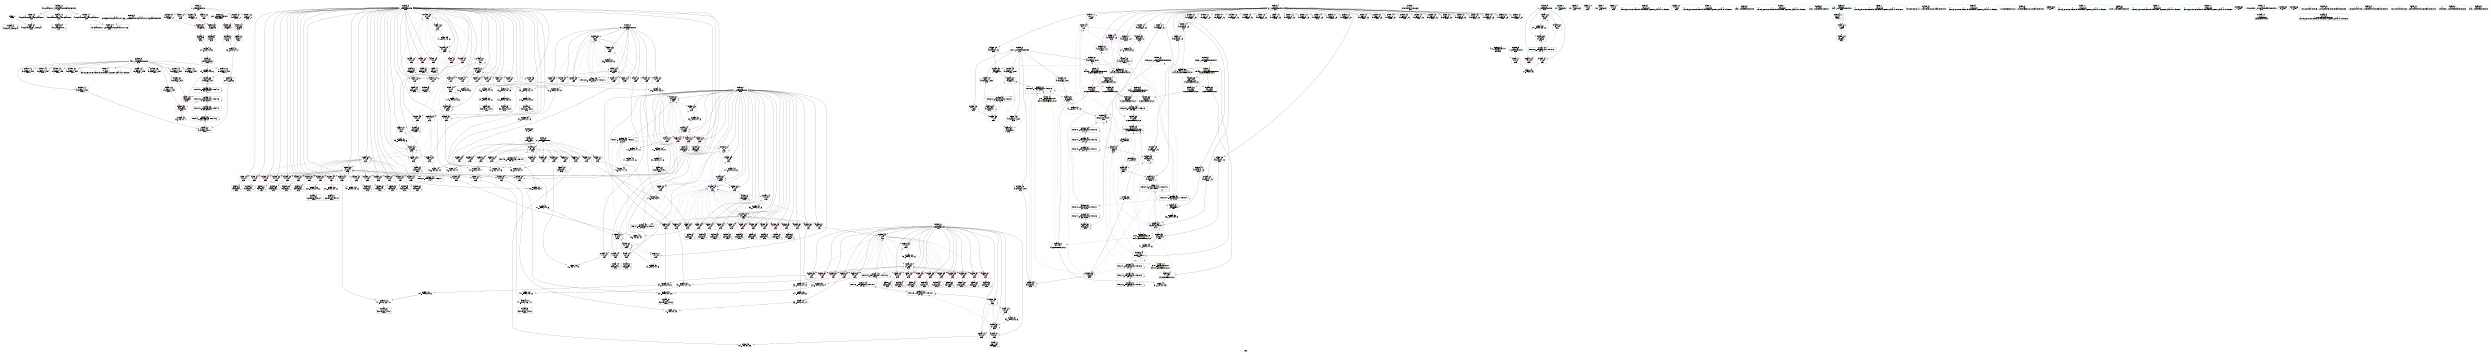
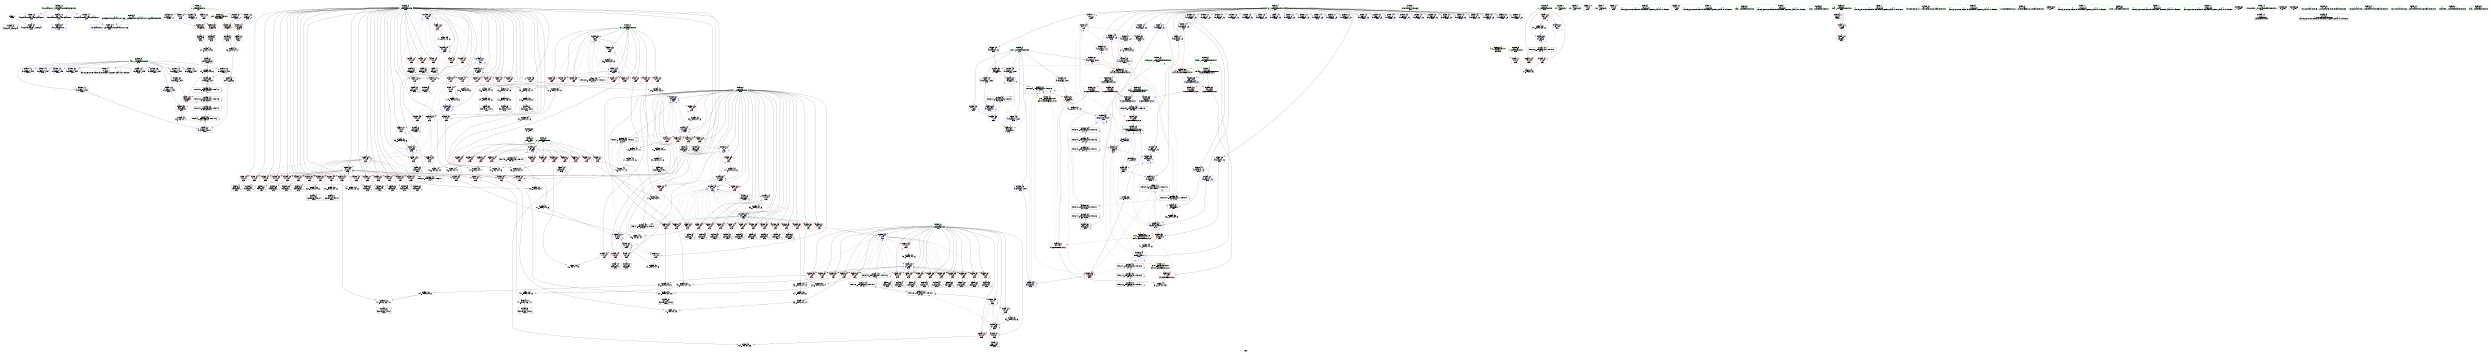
(1095, 71) -> none
